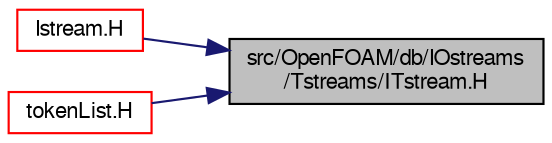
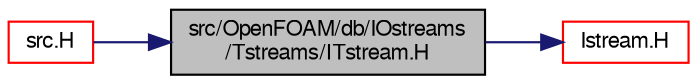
(175, 43) -> (513, 42)
(80, 113) -> (51, 42)
